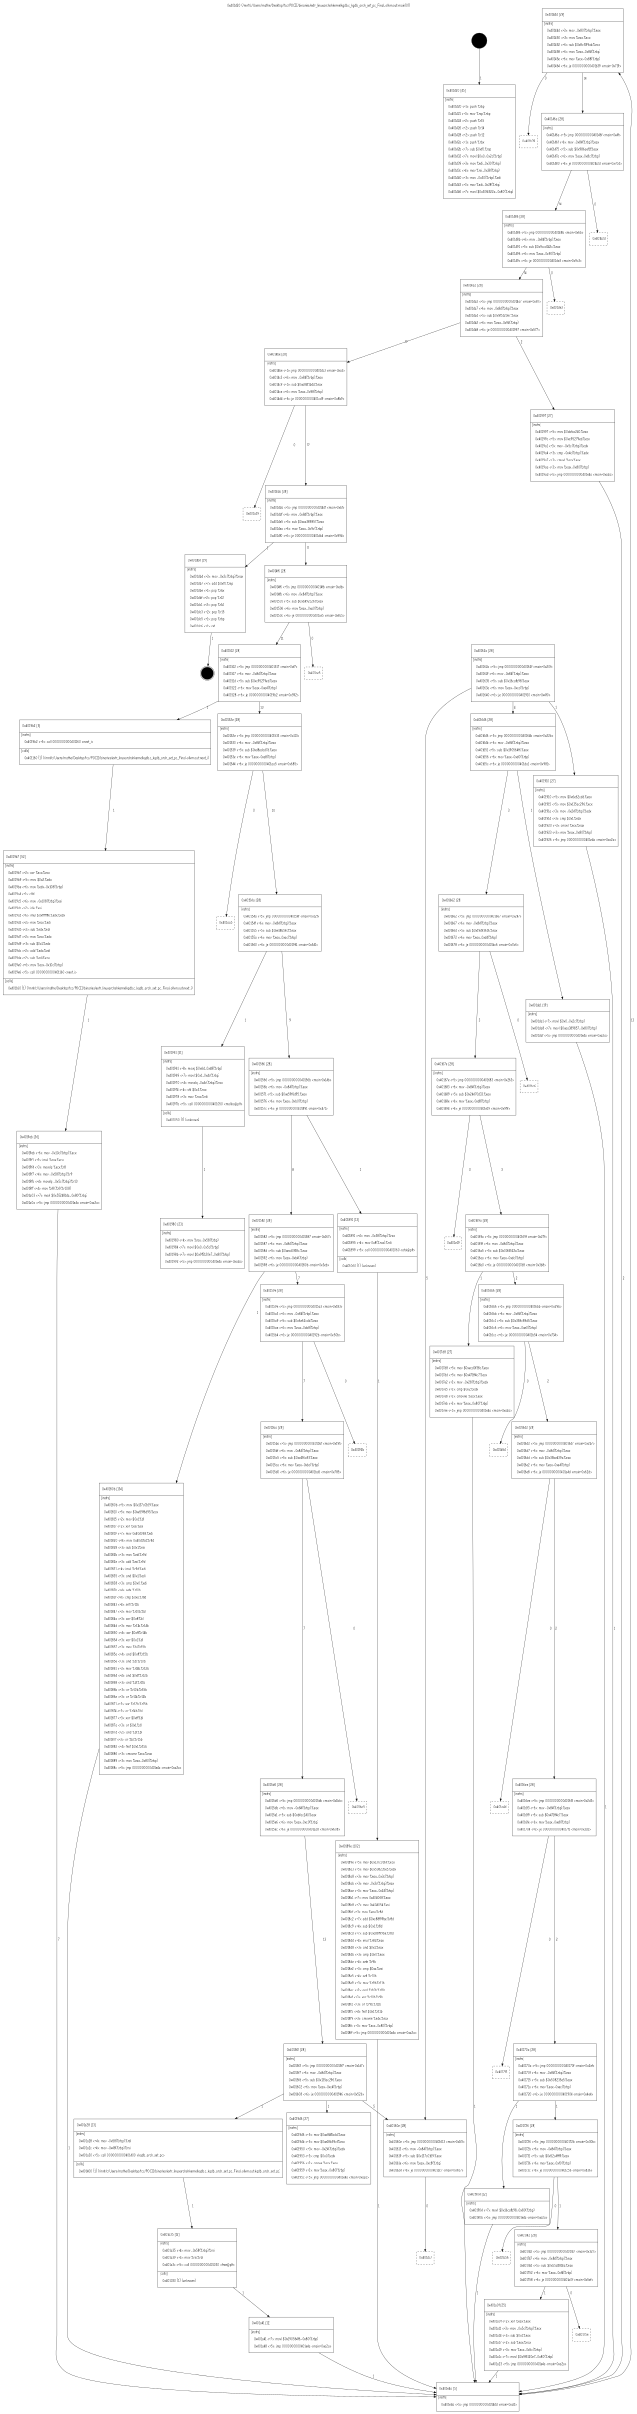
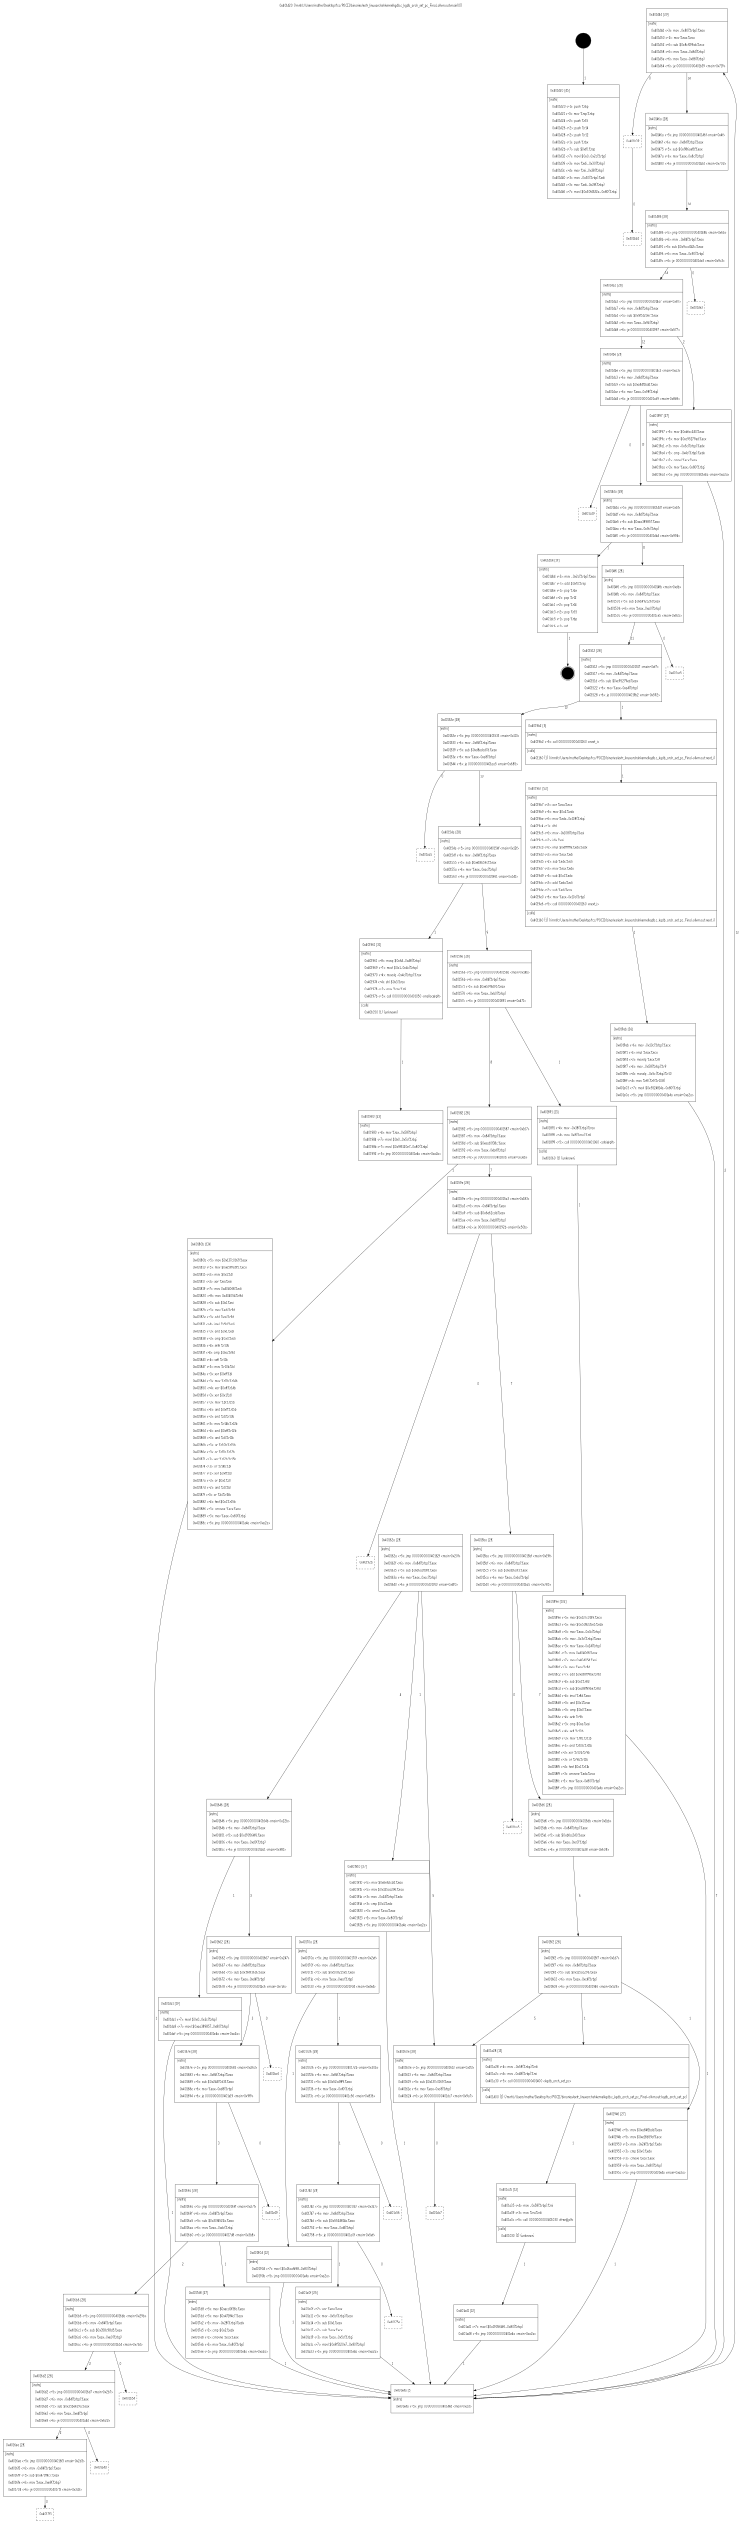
(592, 200) -> (632, 189)
(555, 1939) -> none
(324, 1940) -> (579, 1896)
none -> (582, 2307)
